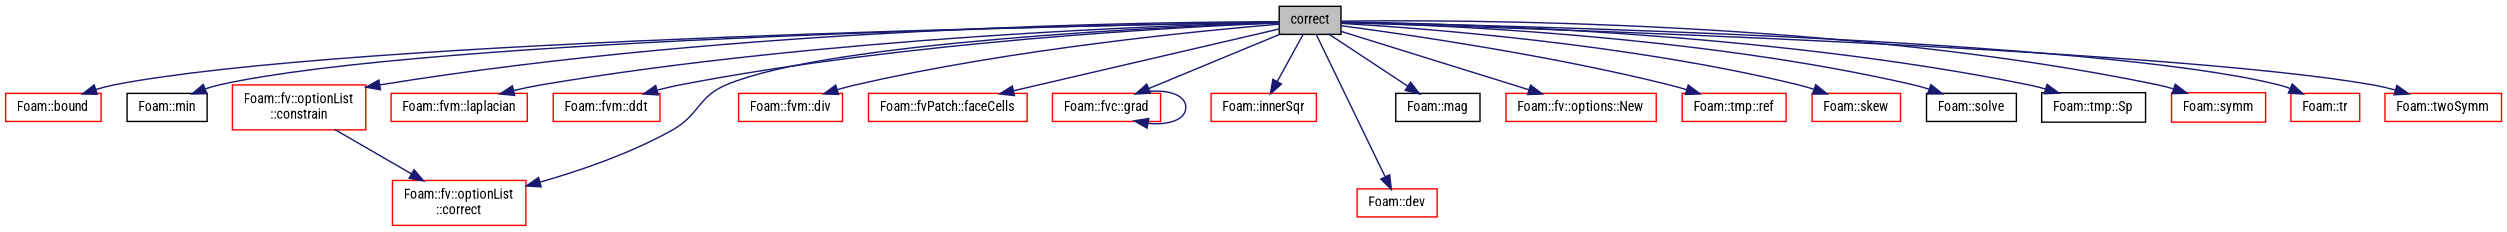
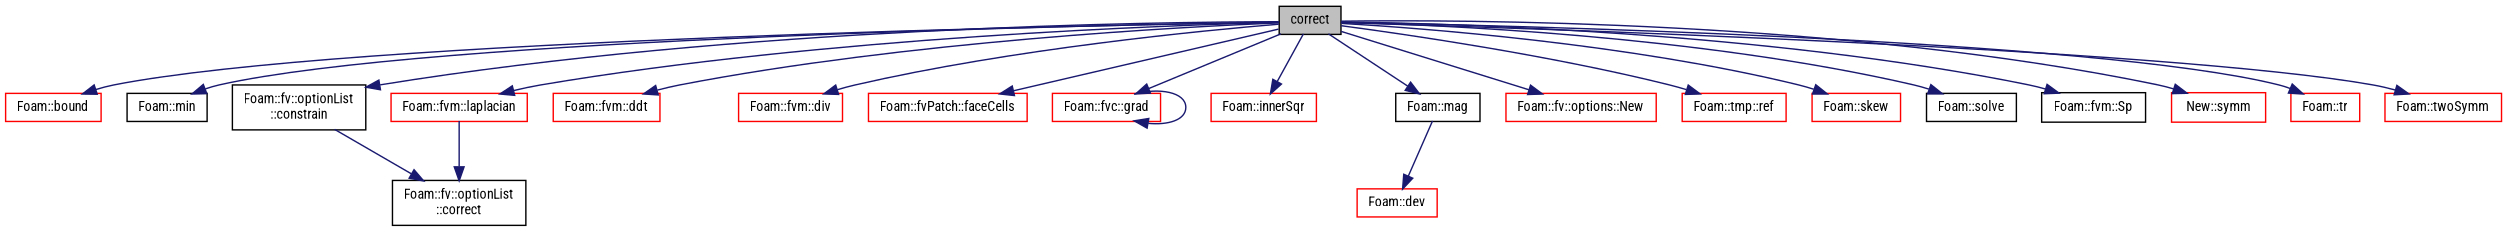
(709, 96) -> (459, 144)
(1351, 105) -> (1420, 149)
(299, 107) -> (299, 107)
(2094, 107) -> (2094, 107)
(2219, 107) -> (2219, 107)
(459, 203) -> (459, 203)
